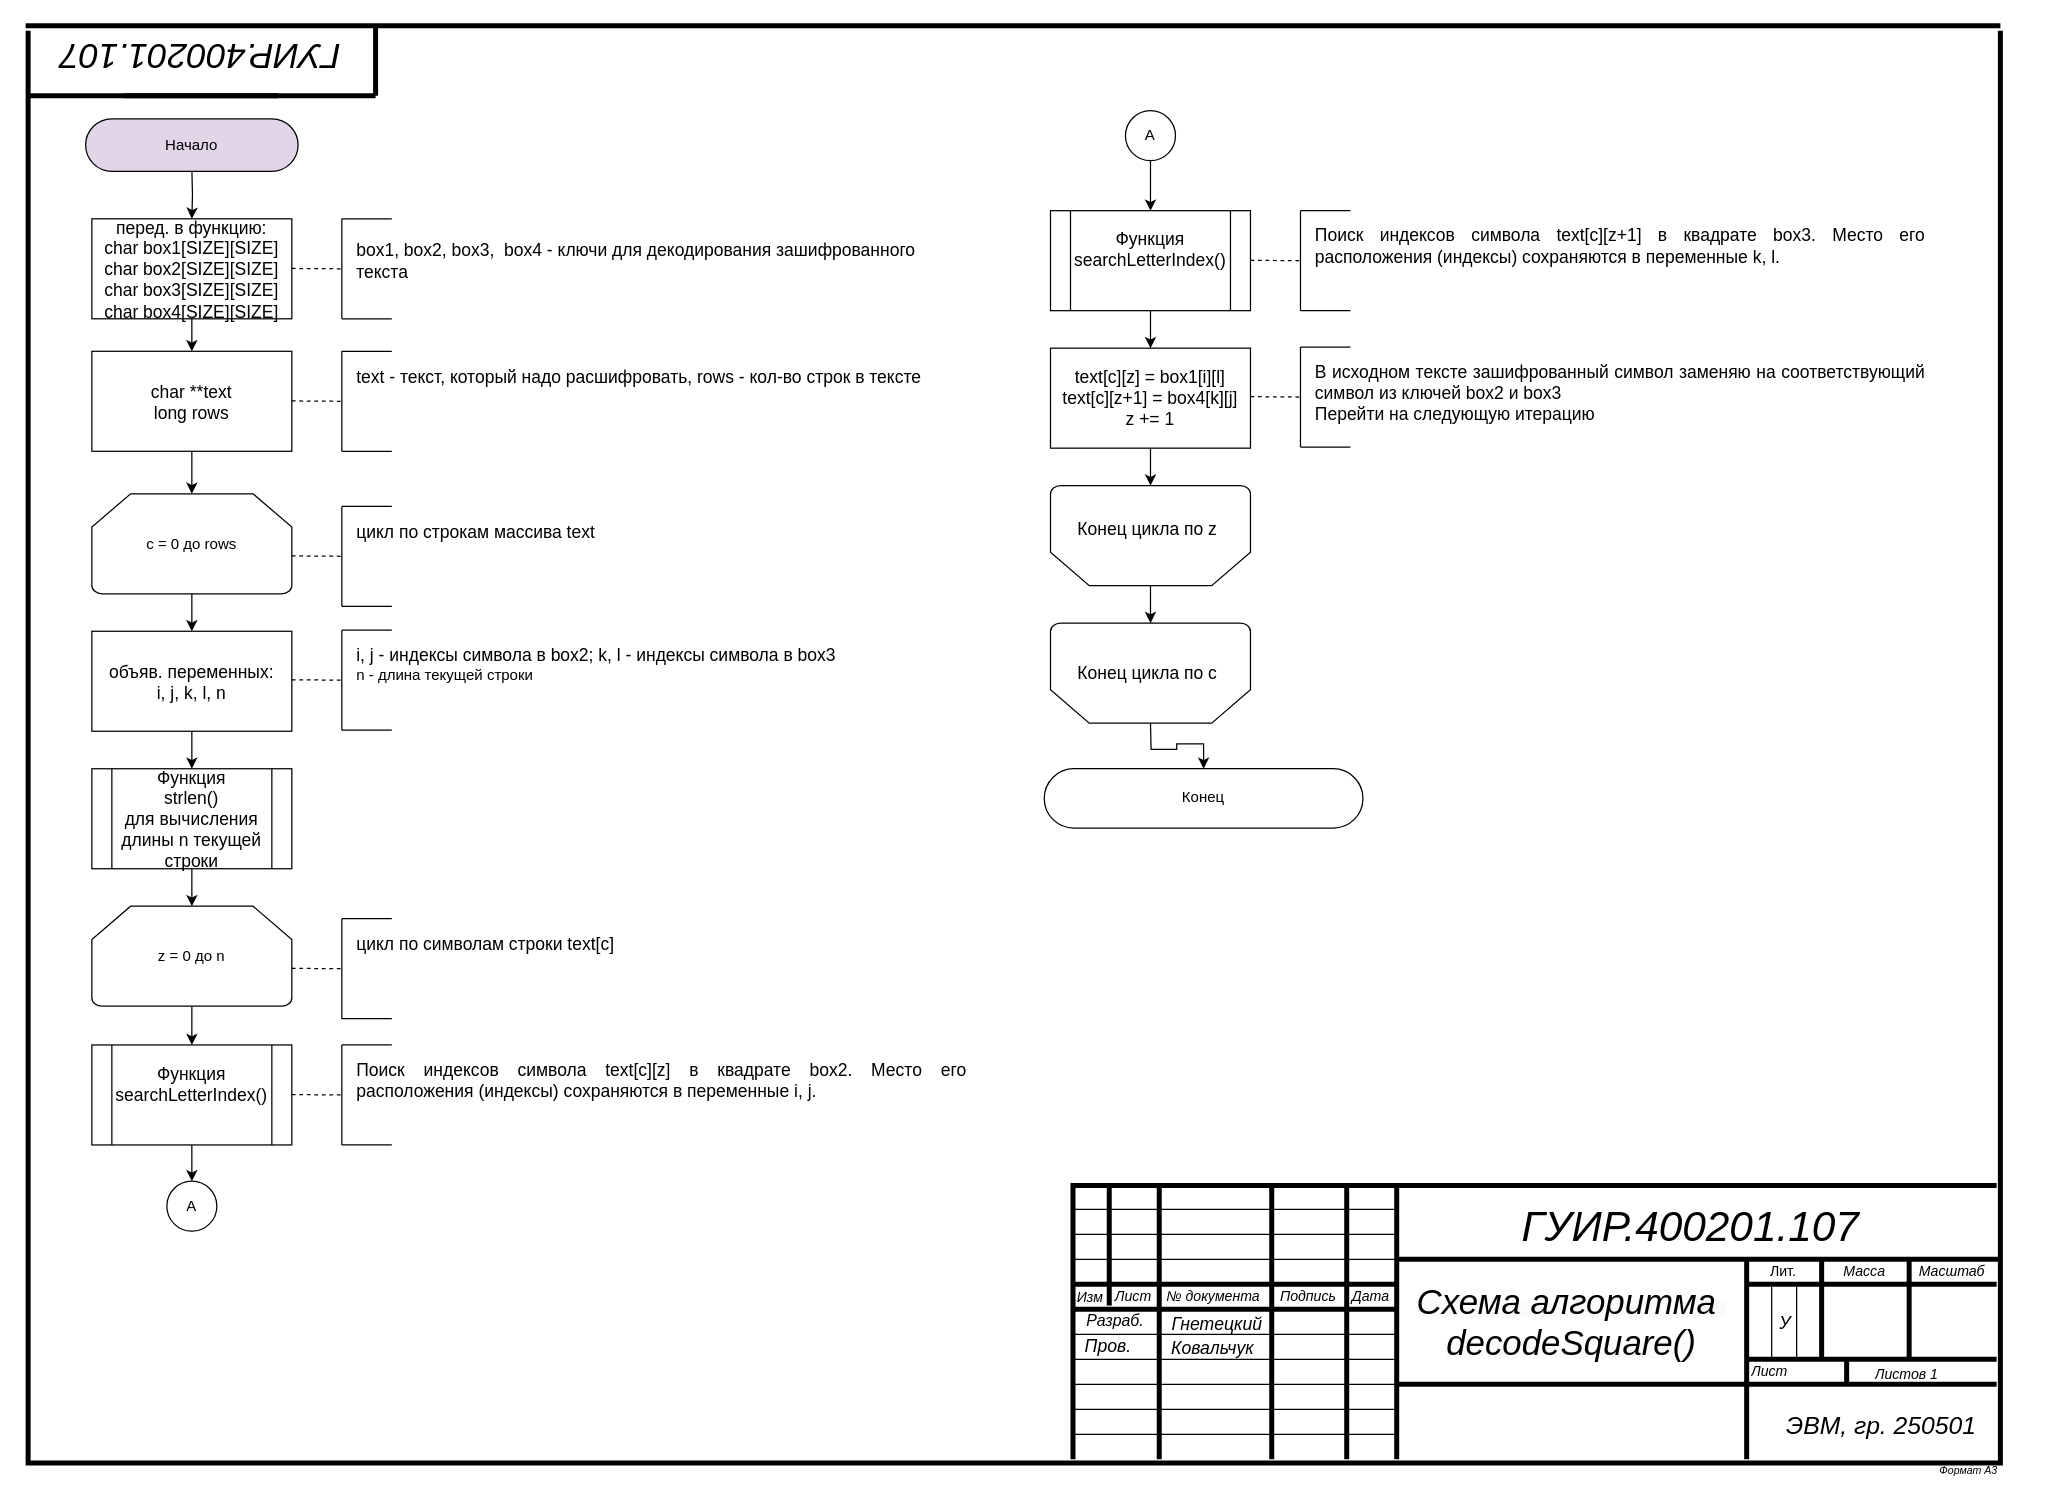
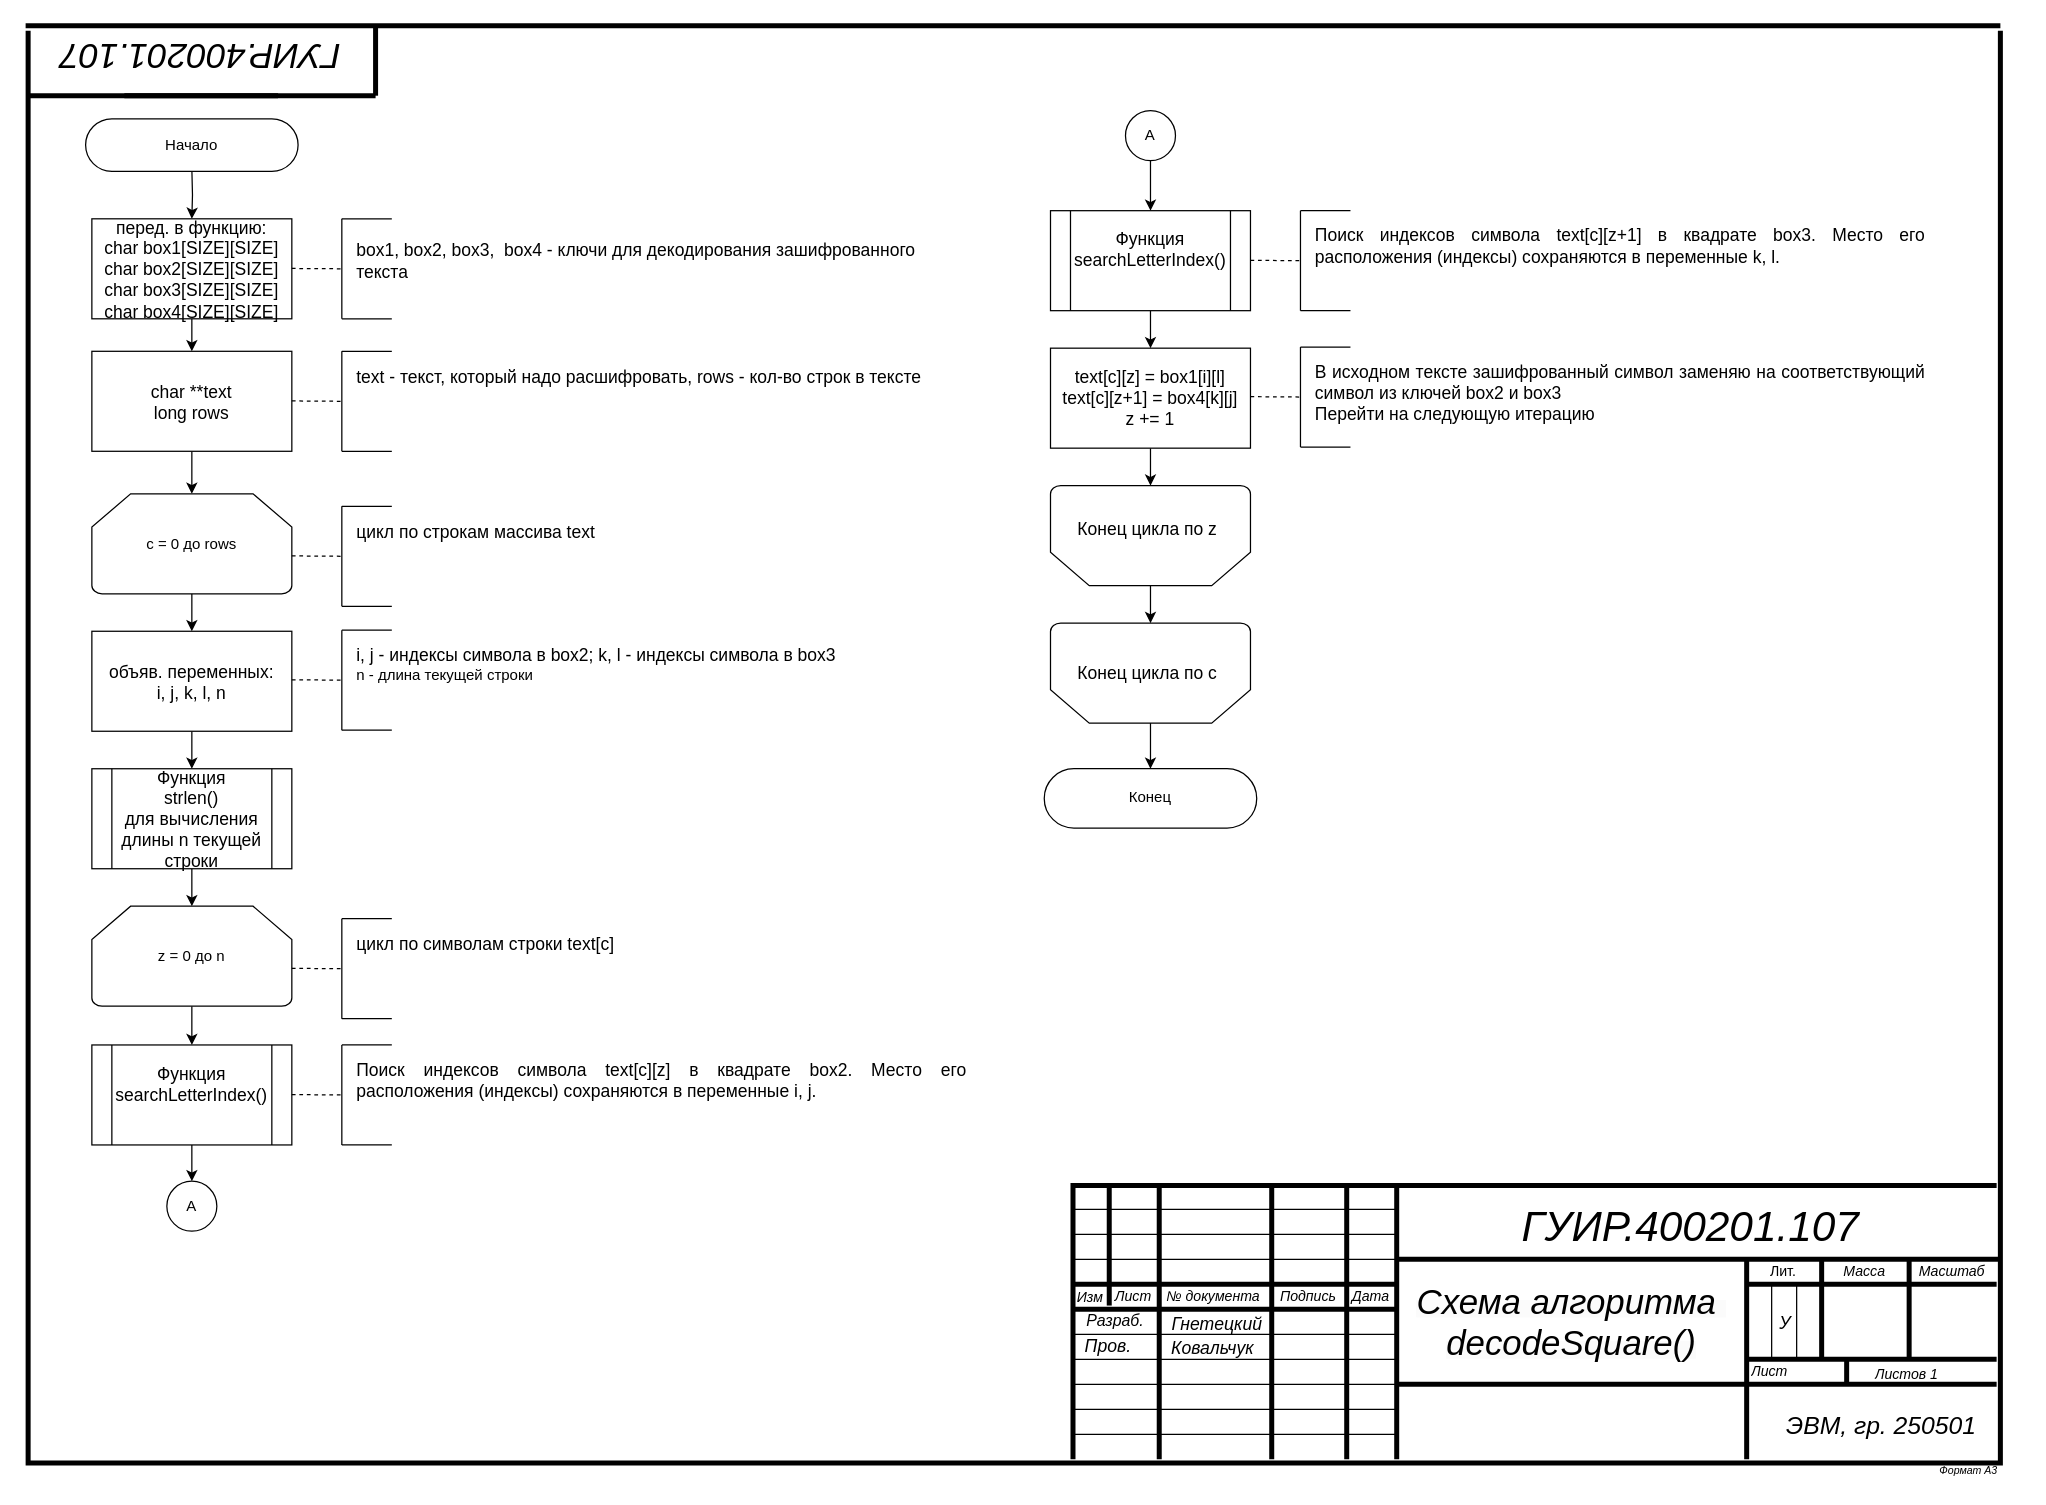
(192, 145) -> (192, 145)
(1204, 798) -> (1151, 798)
